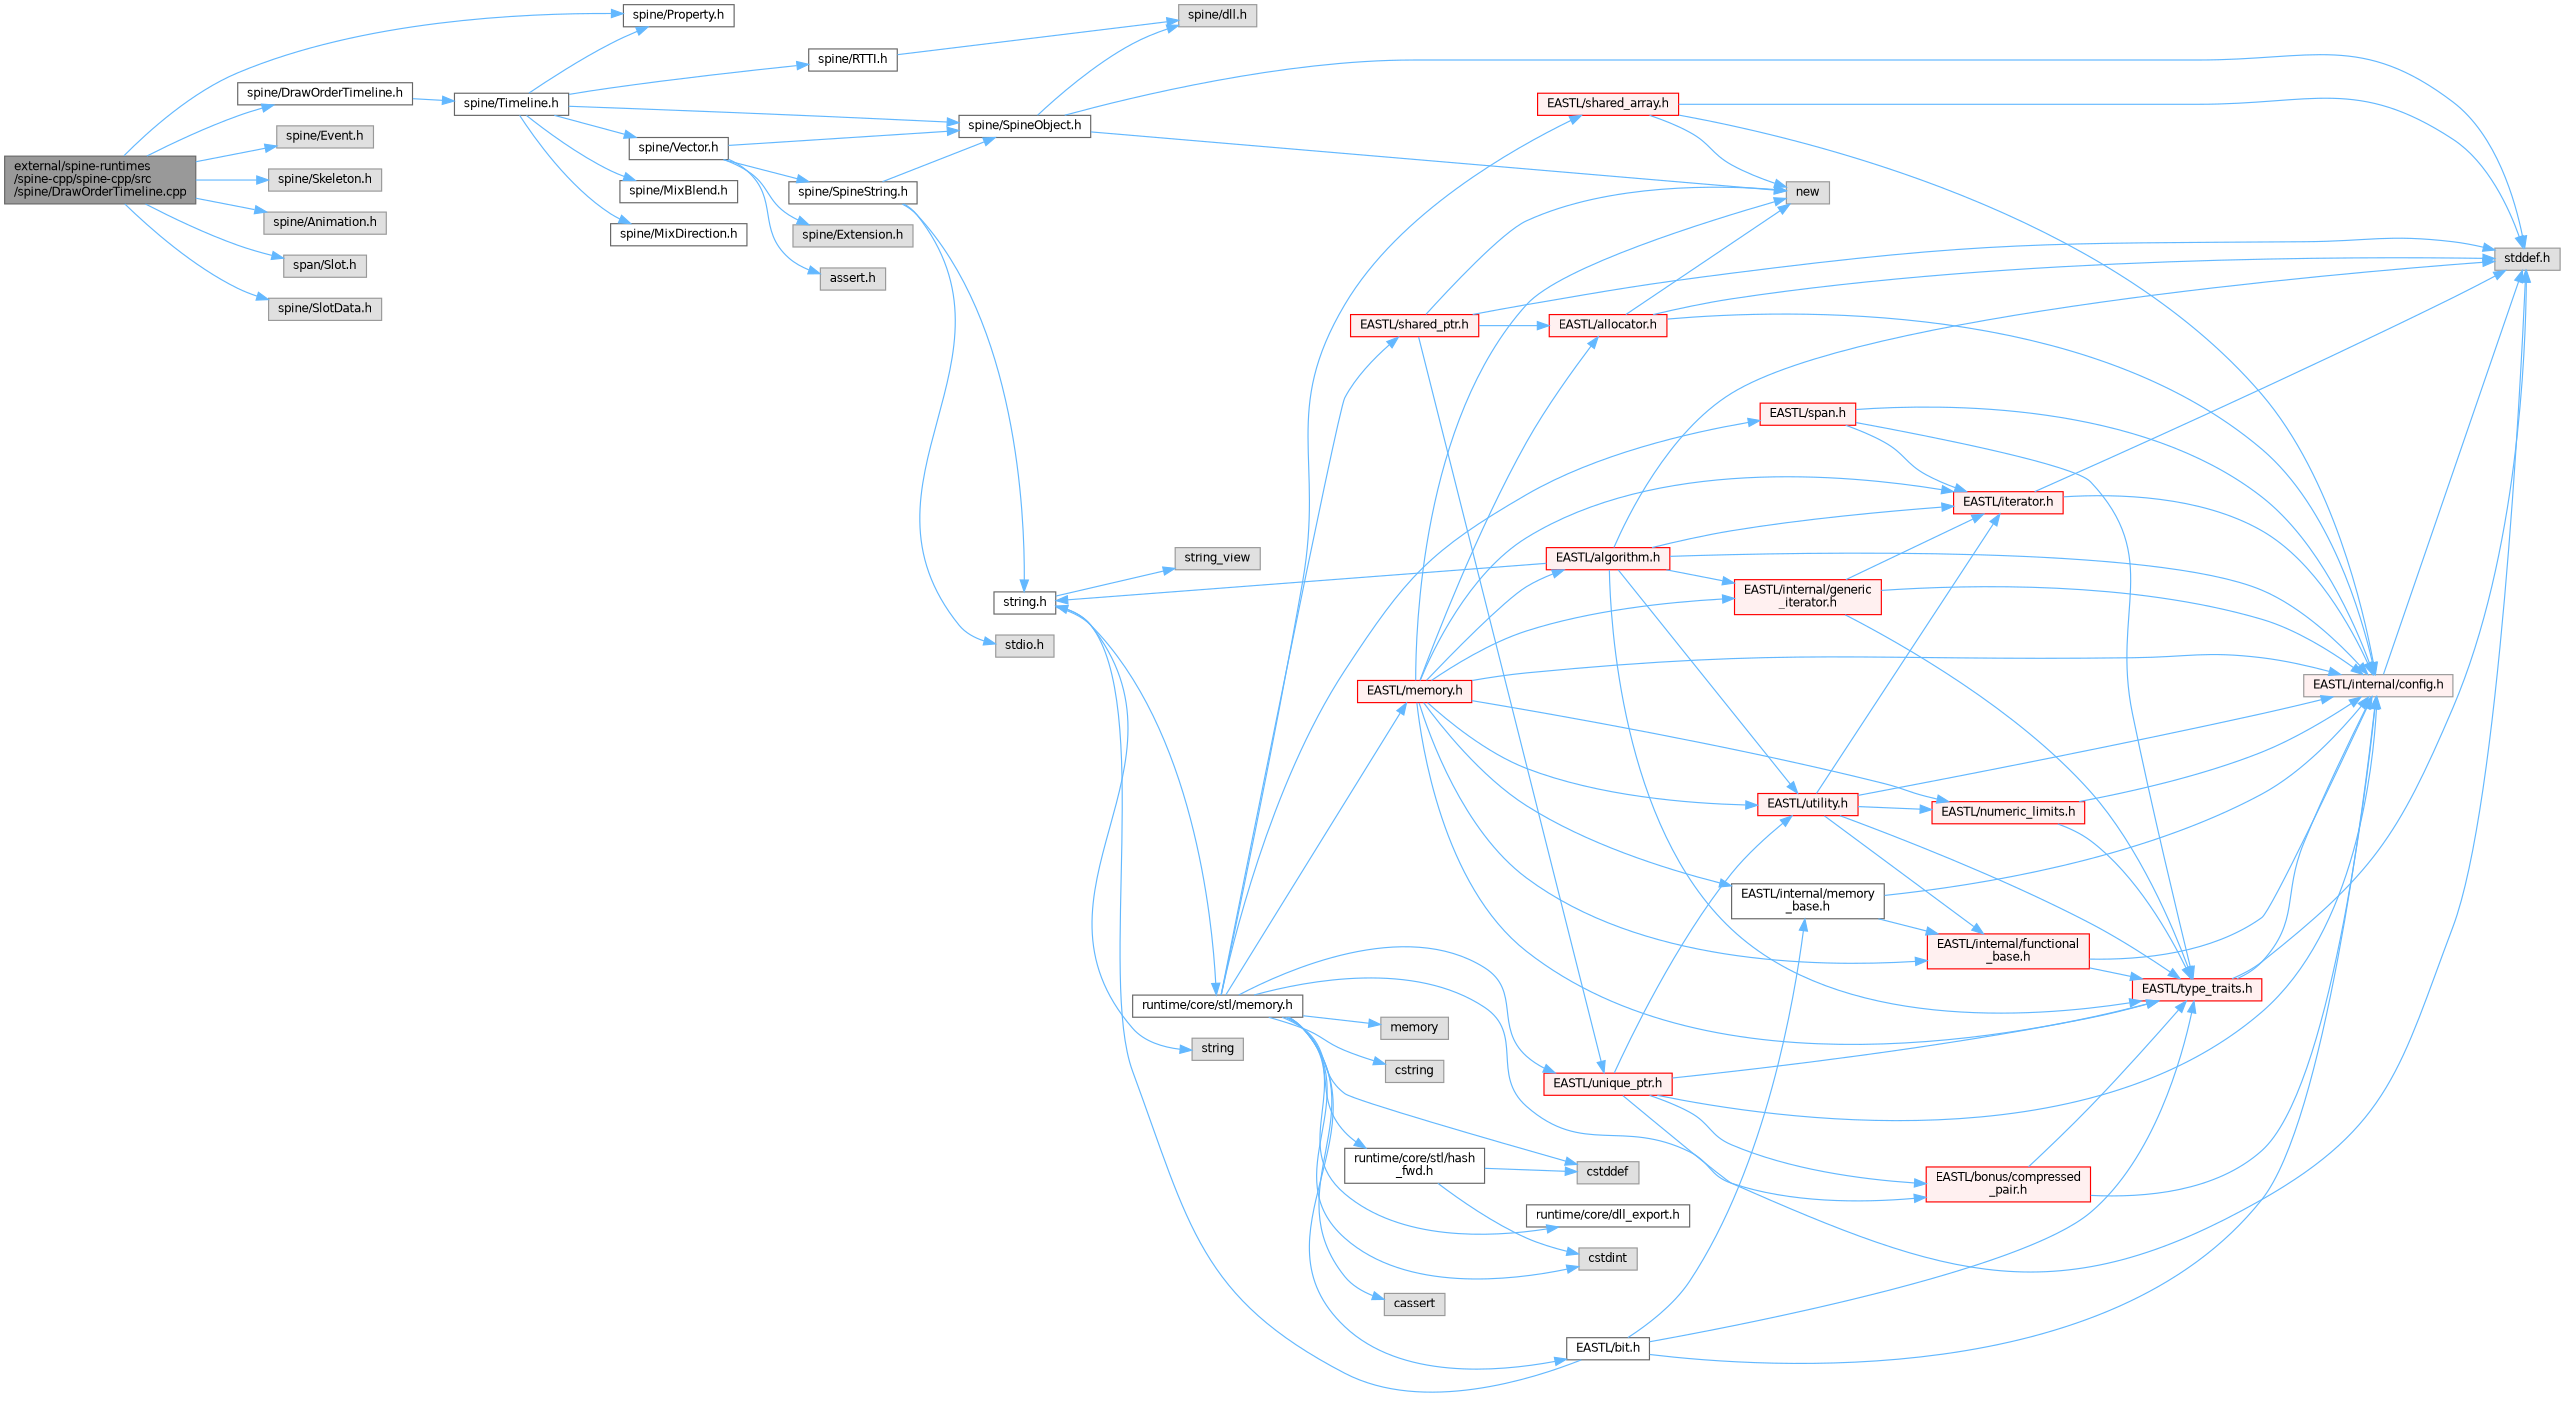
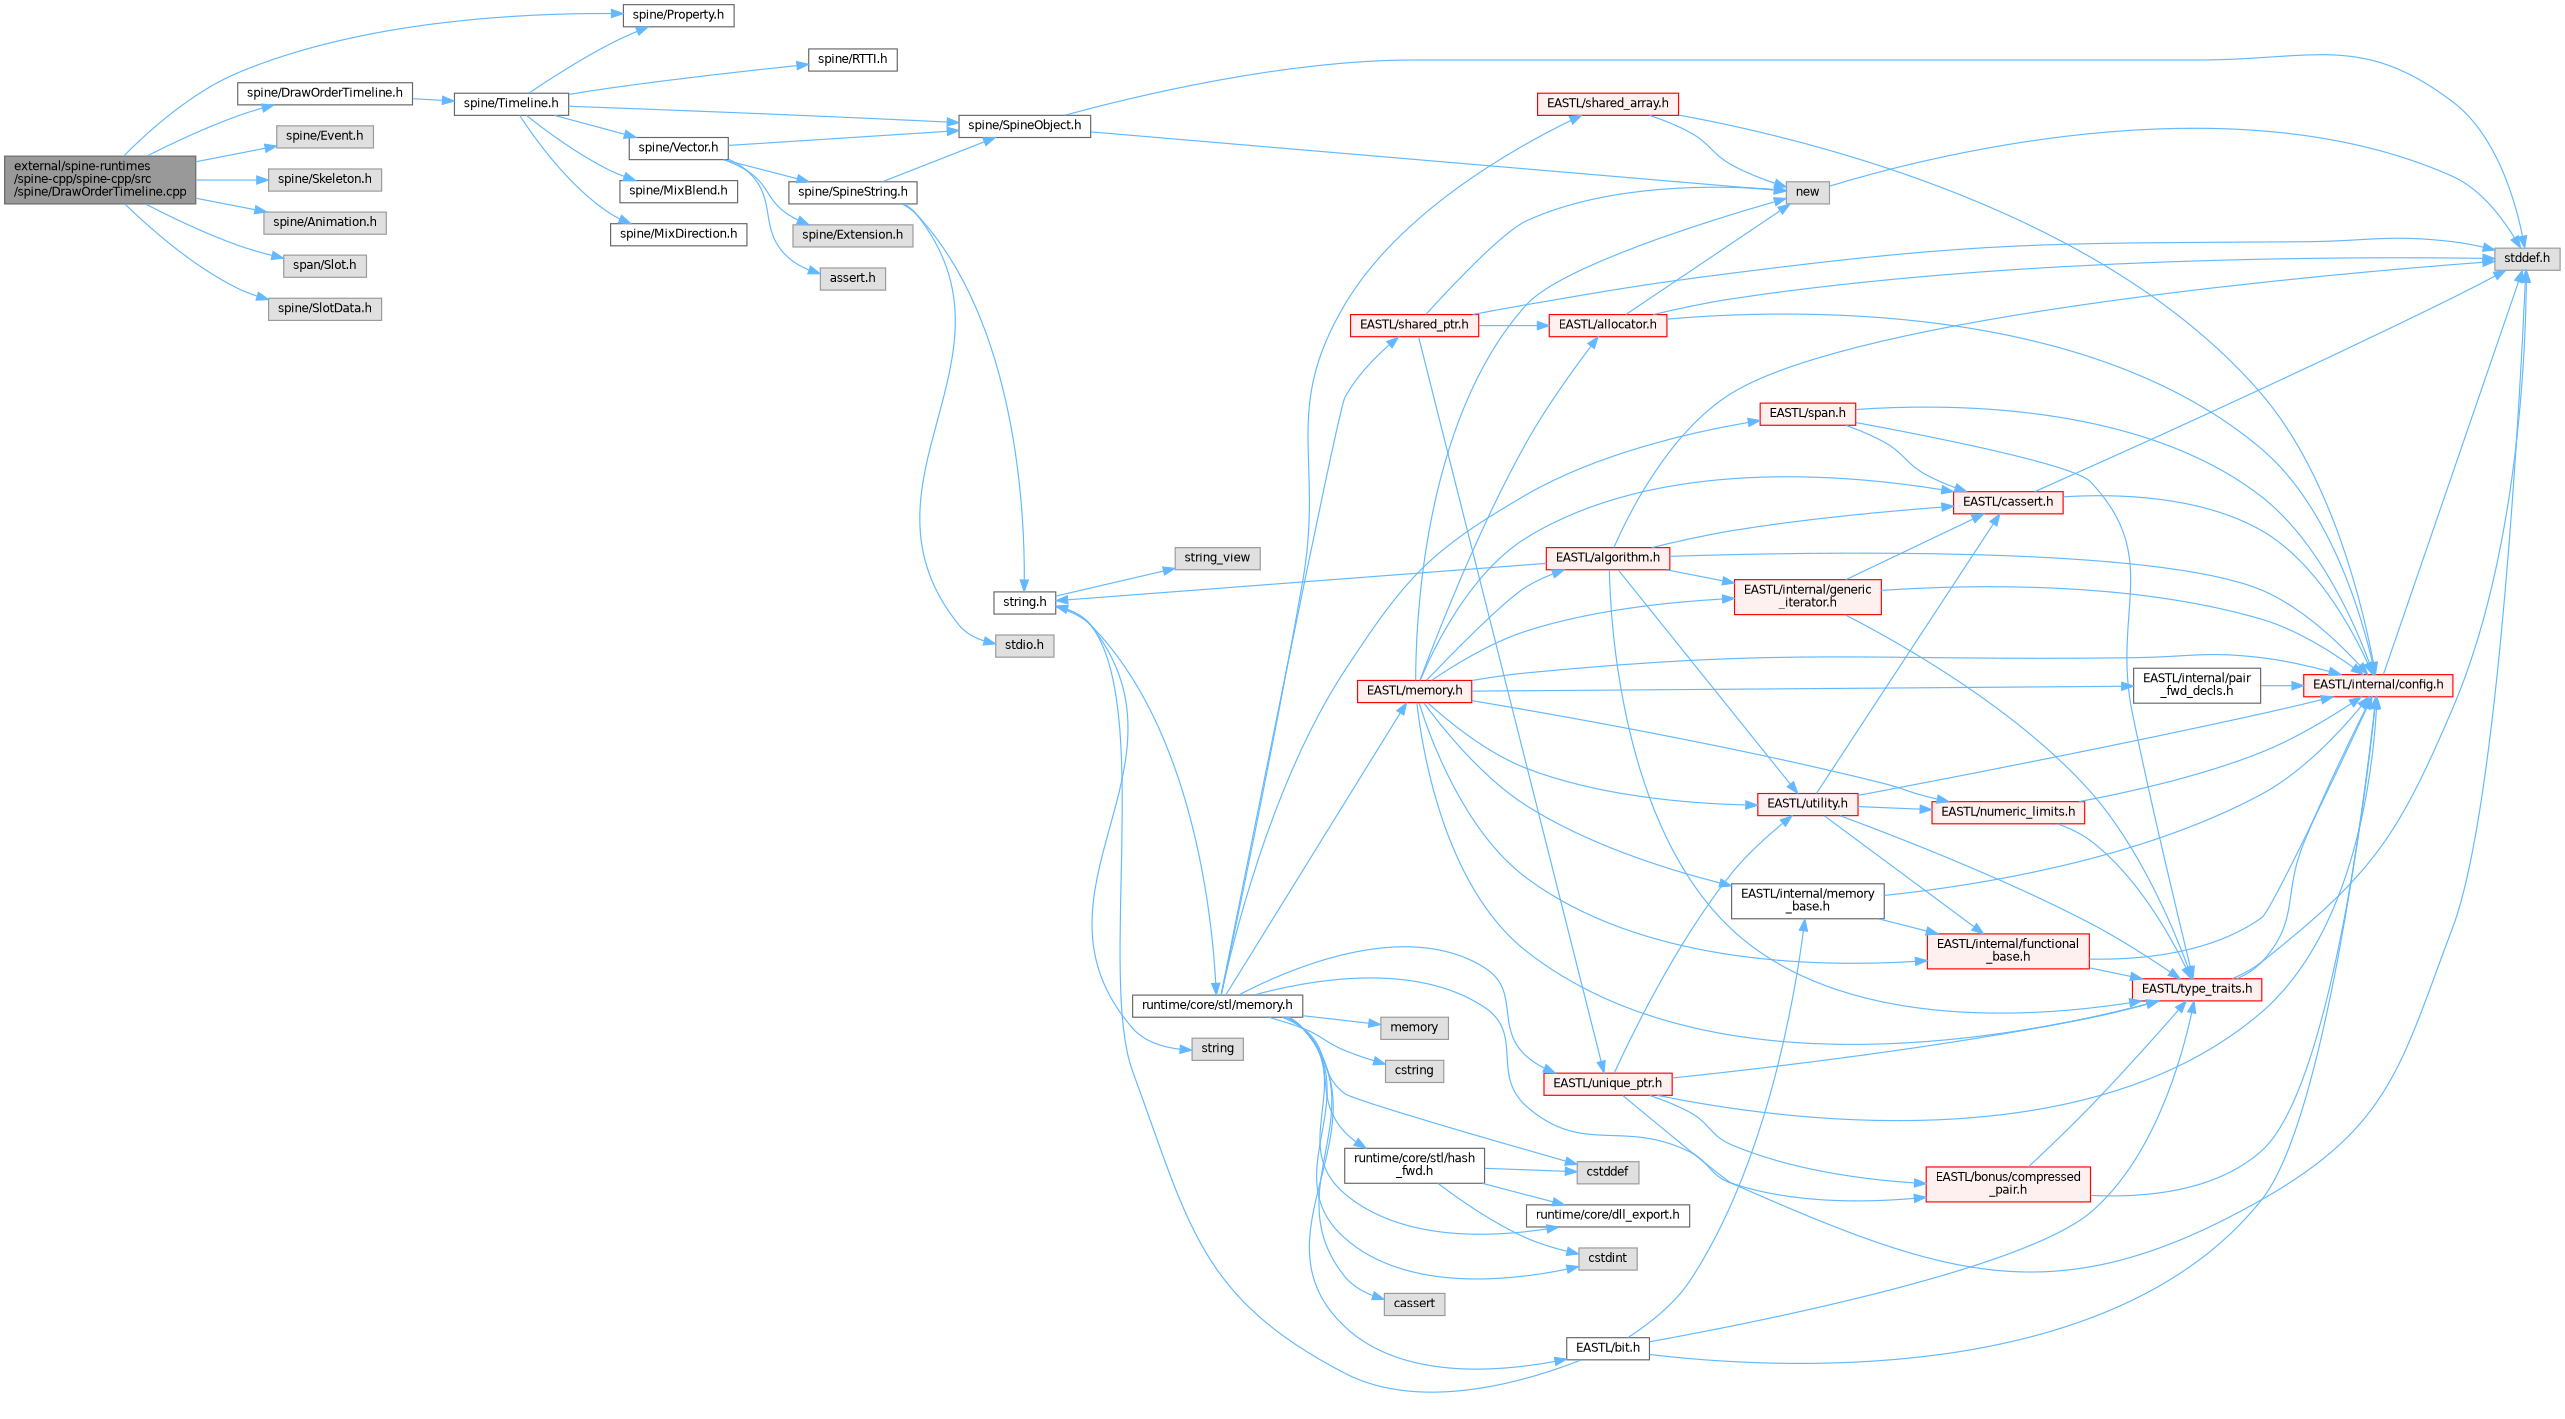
(1218, 16) -> none
(2130, 104) -> (2186, 129)
(2008, 503) -> (2008, 503)
none -> (2197, 686)
(2378, 686) -> (2378, 686)
none -> (1518, 1193)
